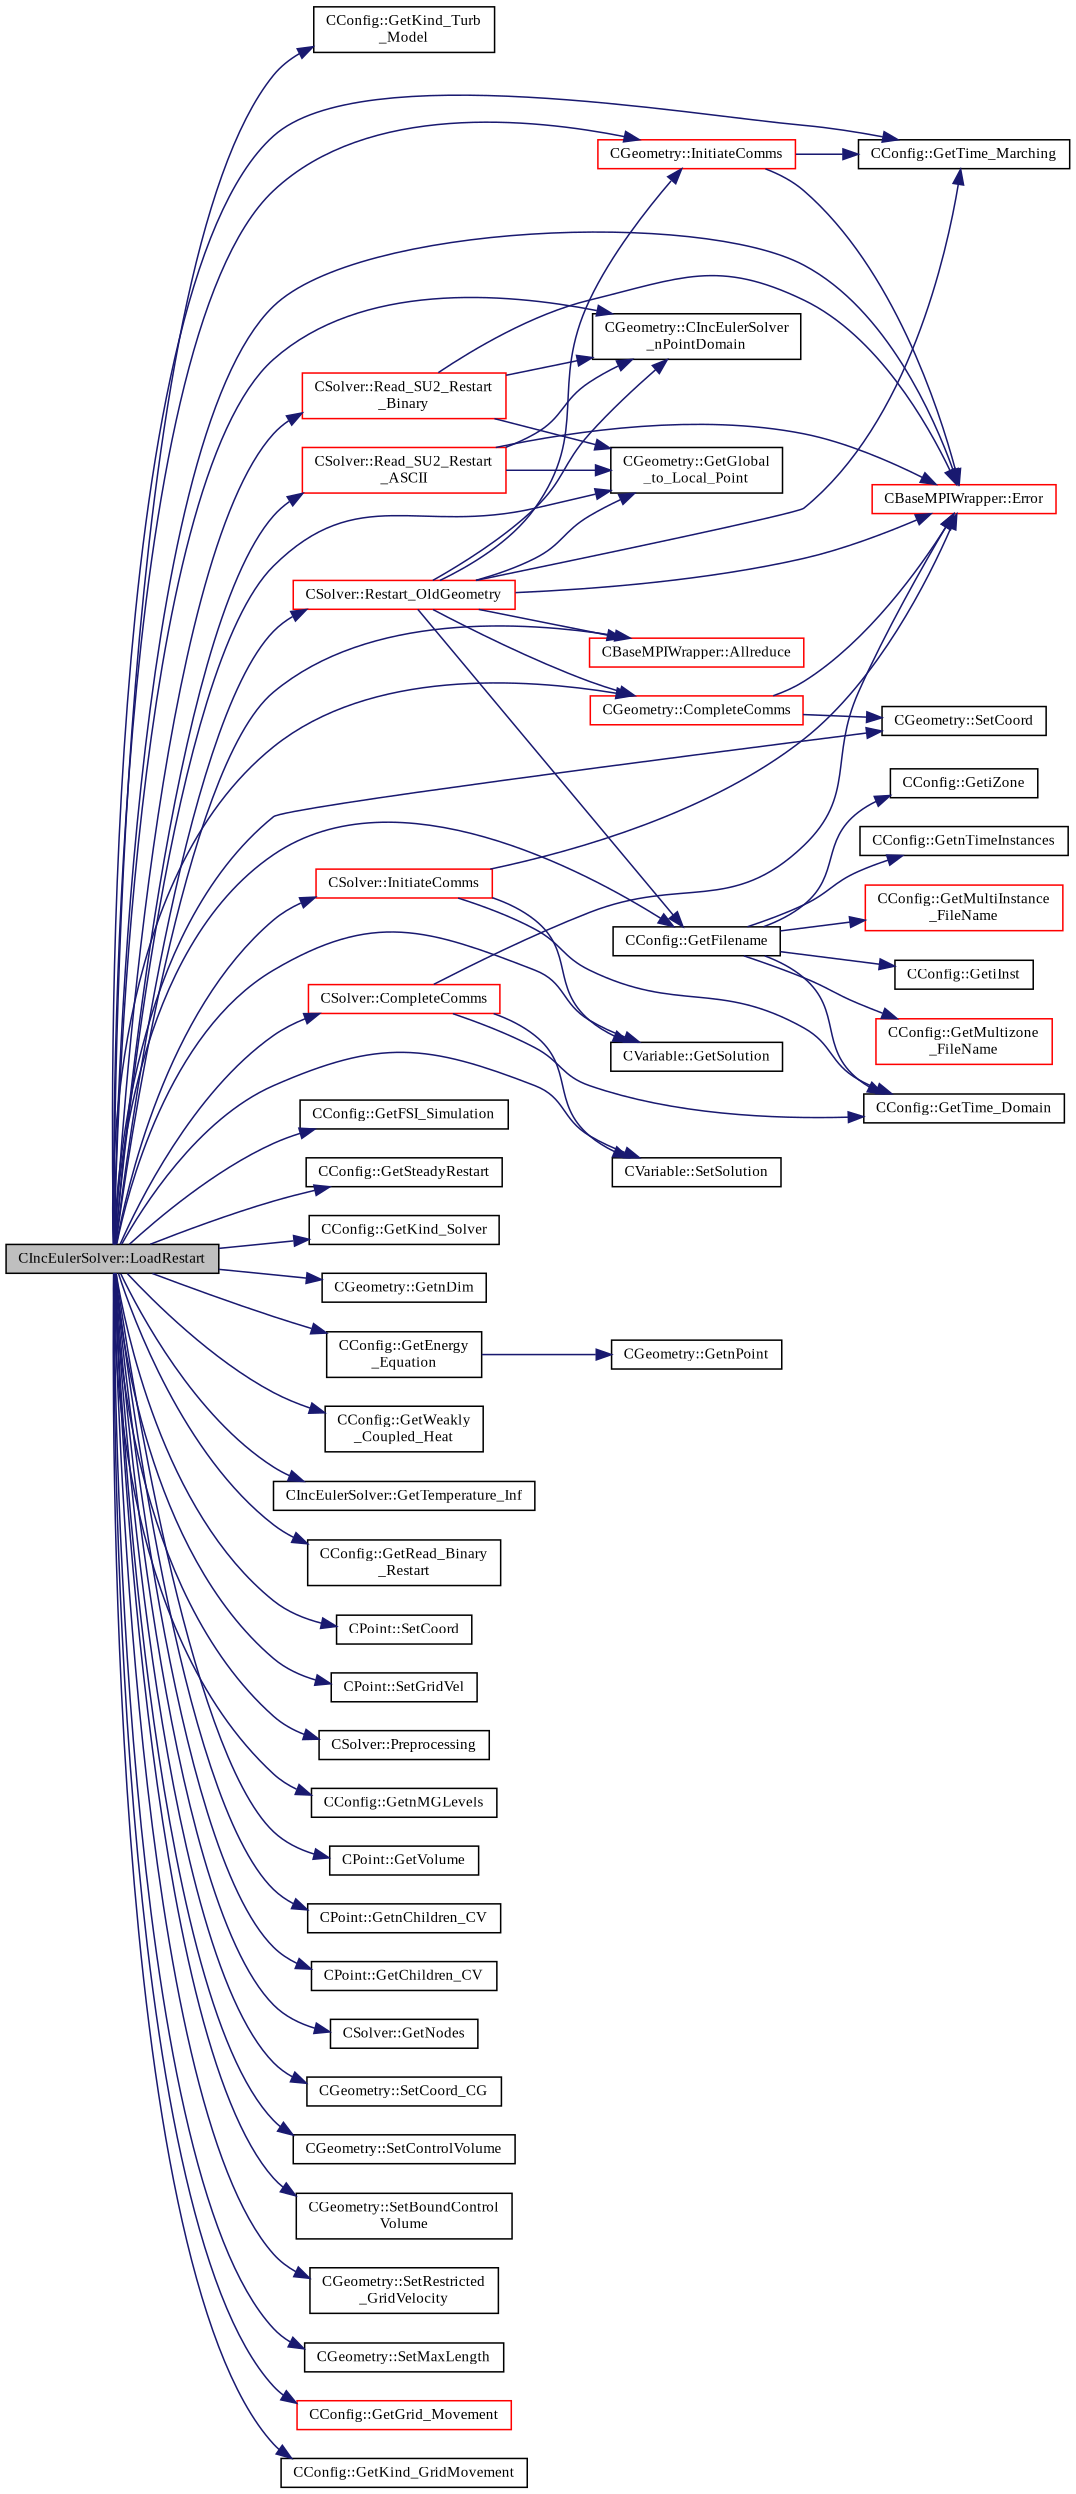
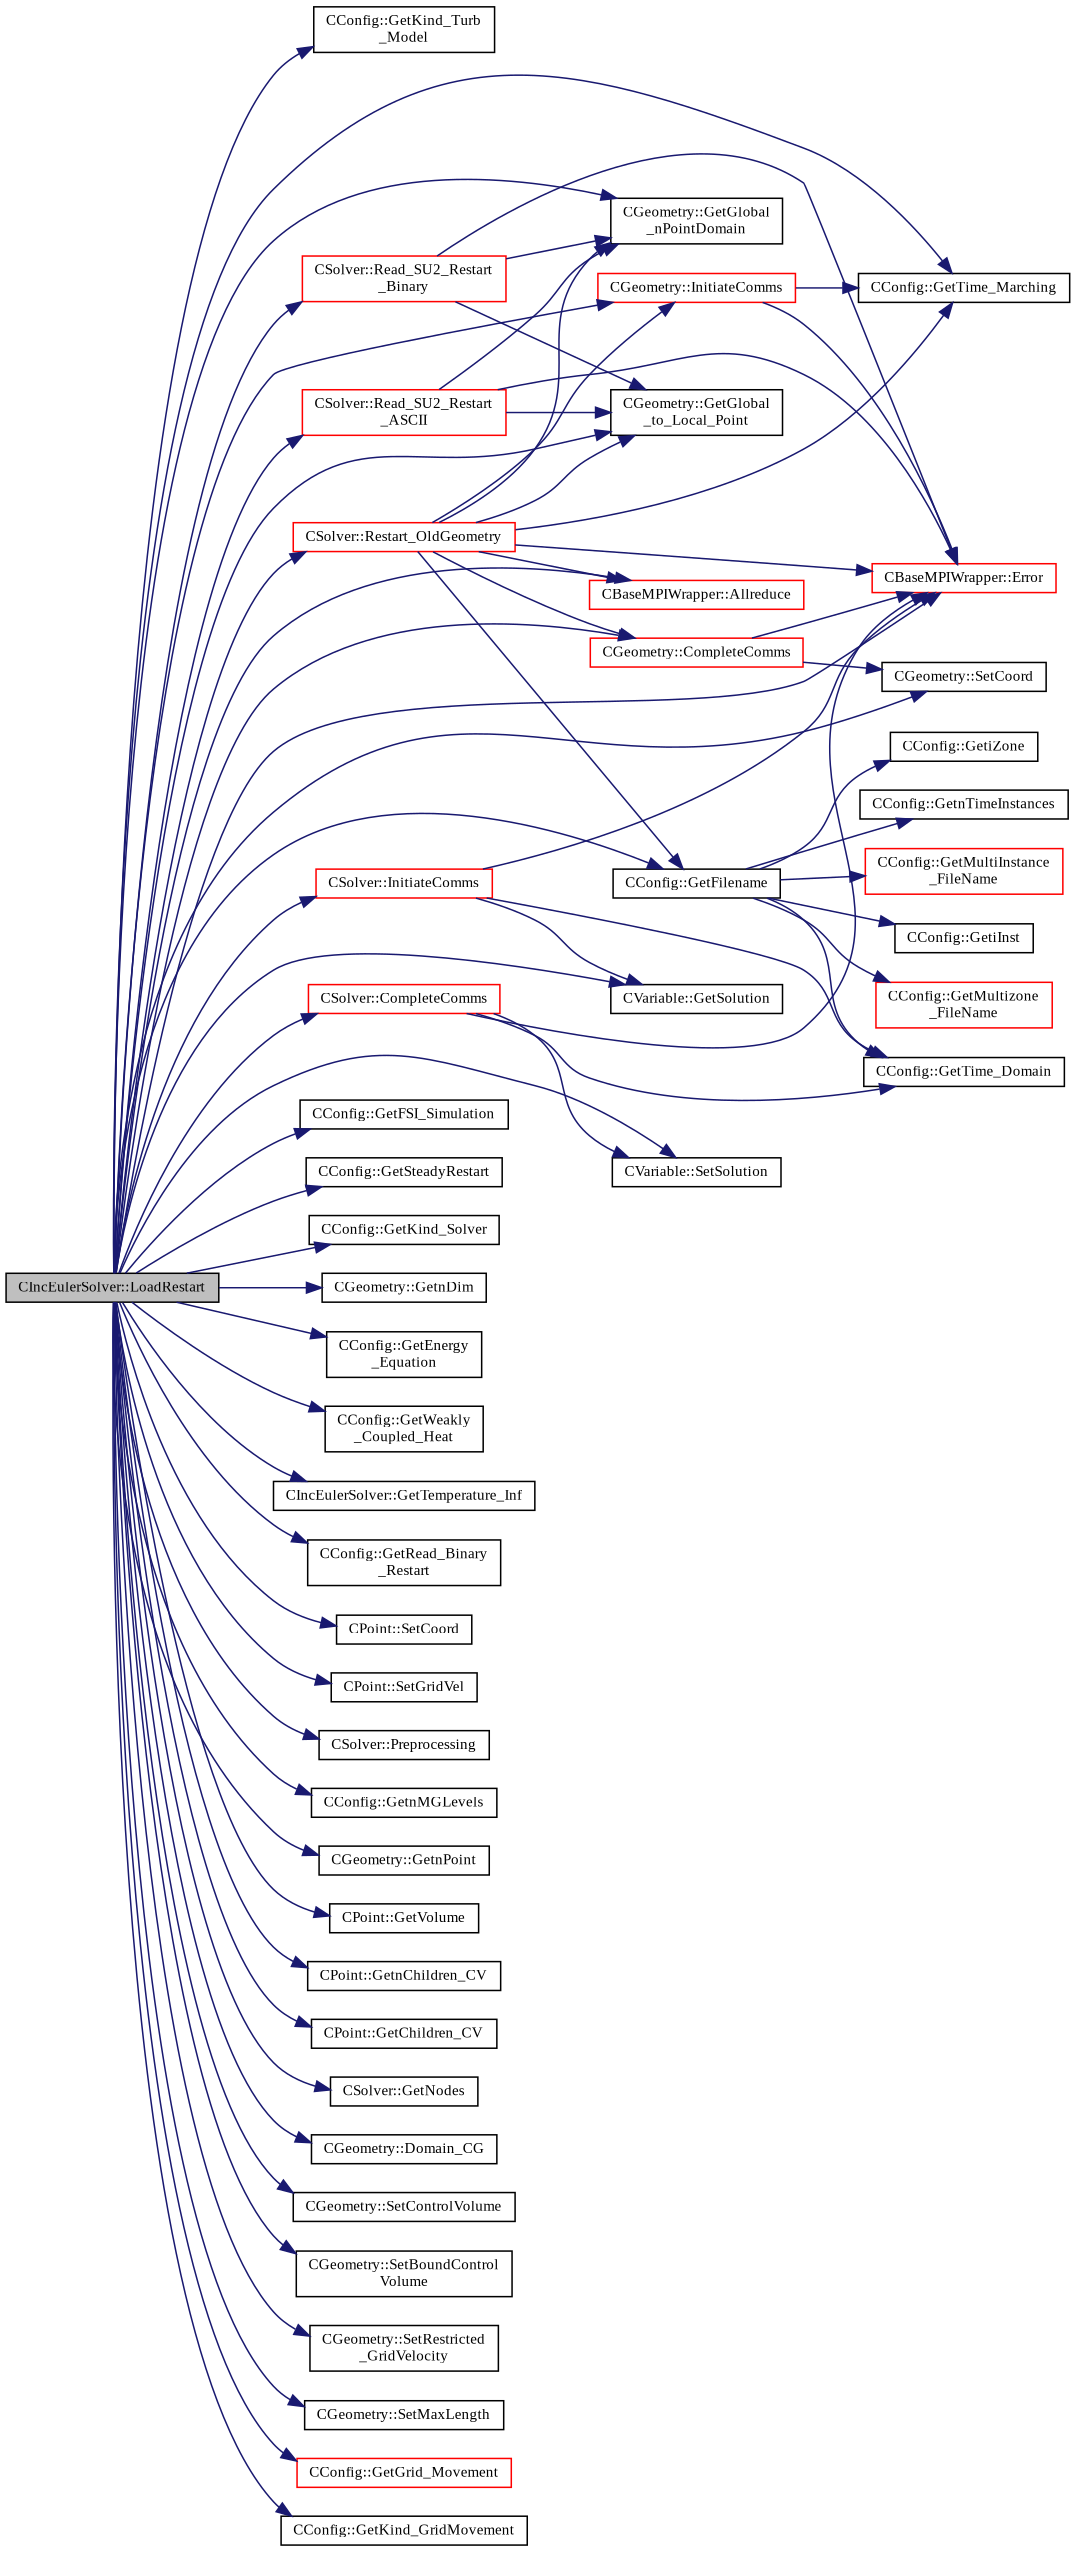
(697, 337) -> (697, 221)
(539, 1355) -> (147, 1601)
(404, 2092) -> (404, 2149)
